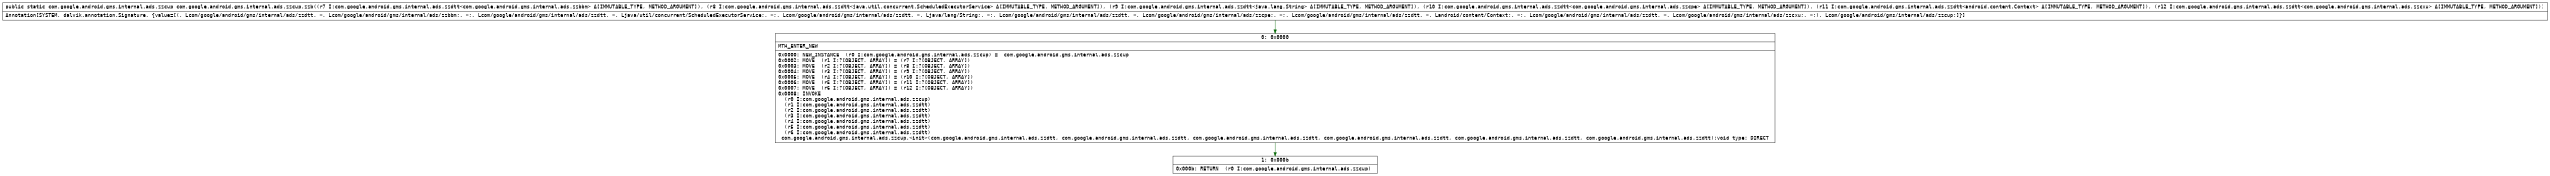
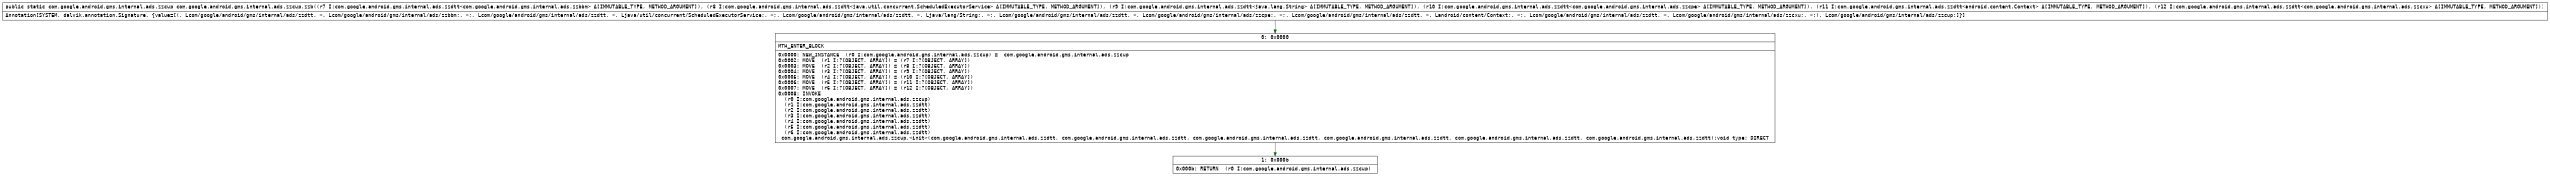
(798, 46) -> (801, 46)
